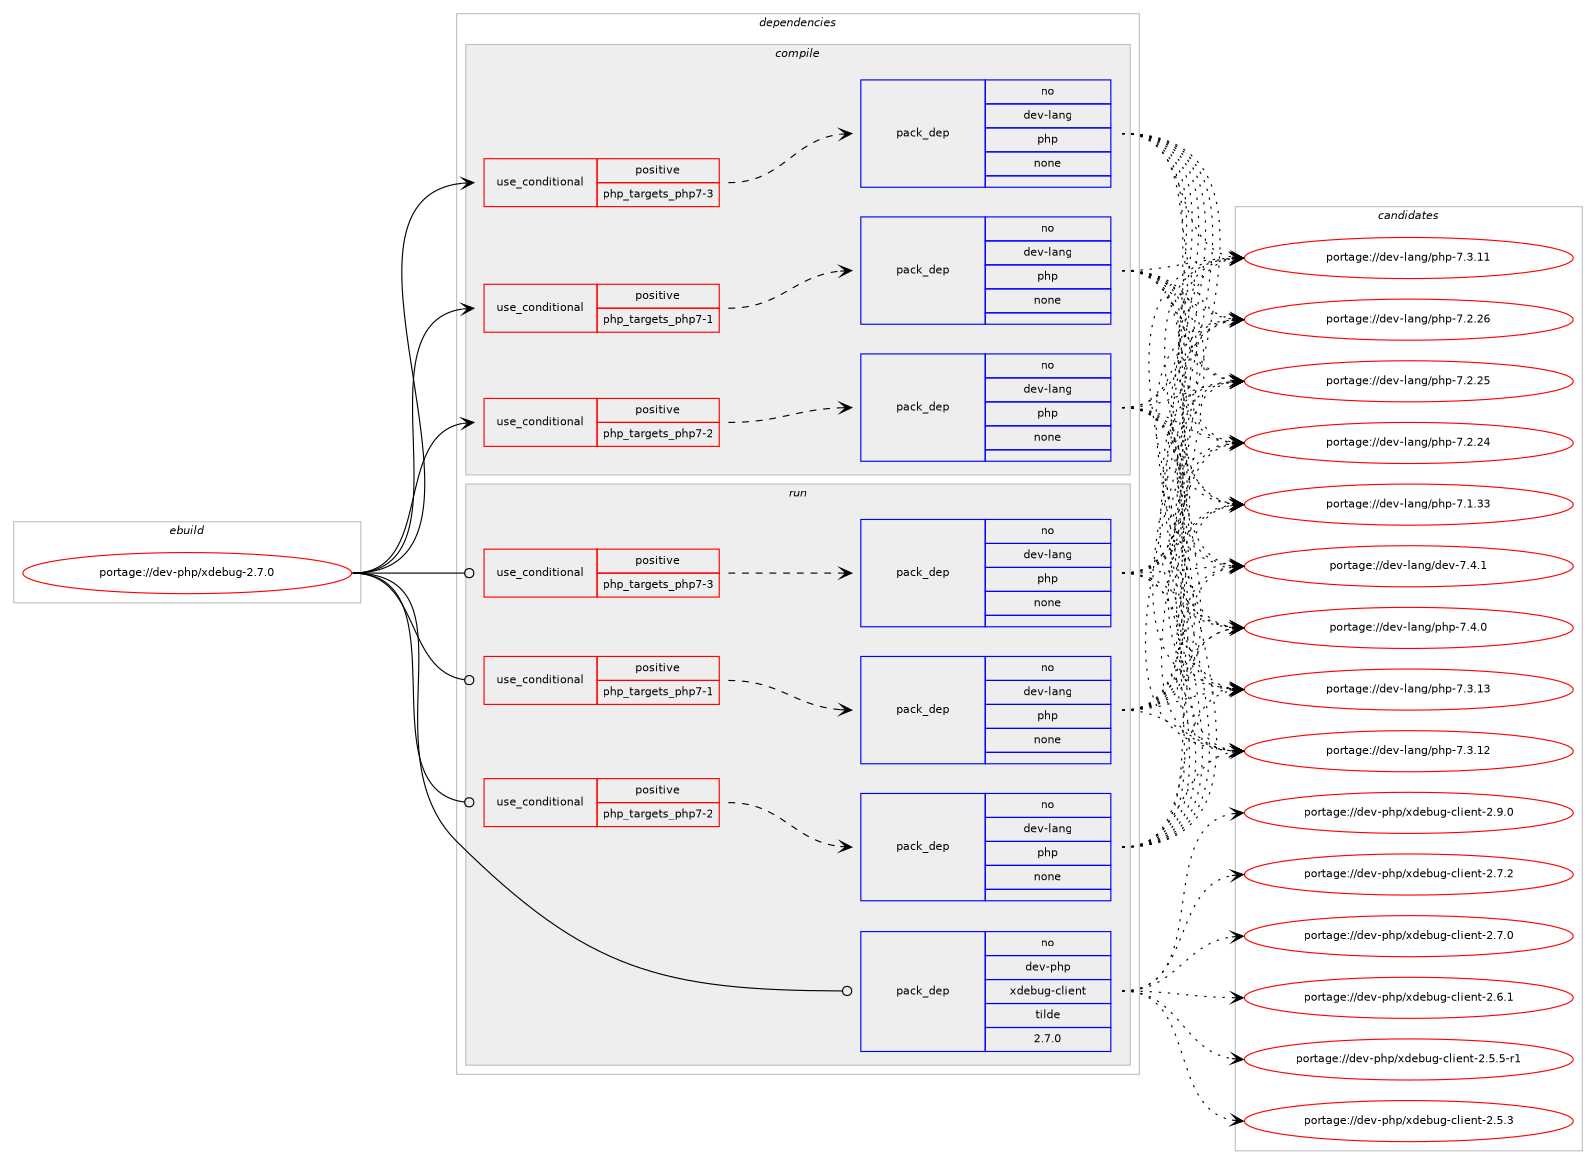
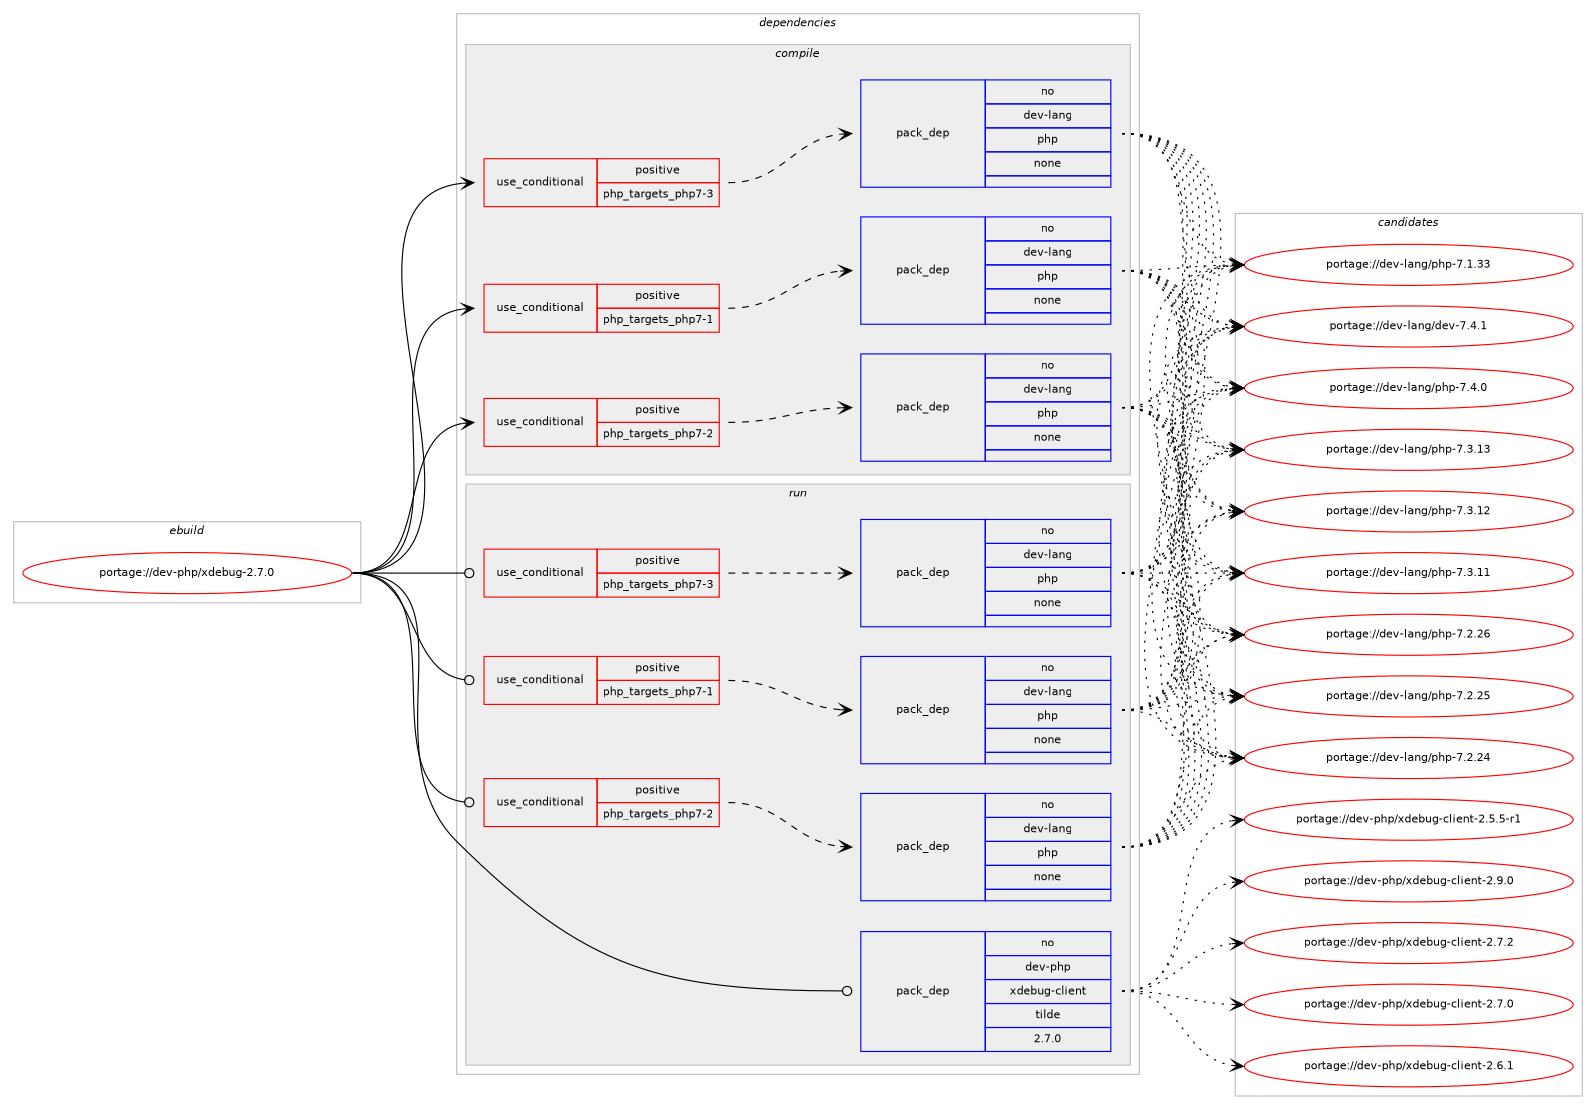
(1409, 1121) -> none
